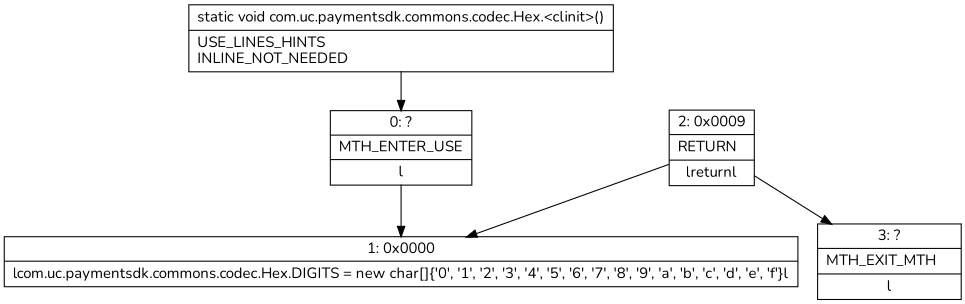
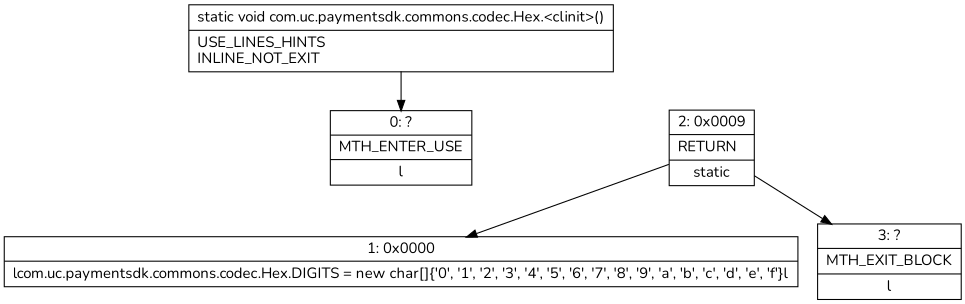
(273, 59) -> (259, 59)
(712, 172) -> (712, 172)
(401, 205) -> none
(881, 261) -> (889, 261)
